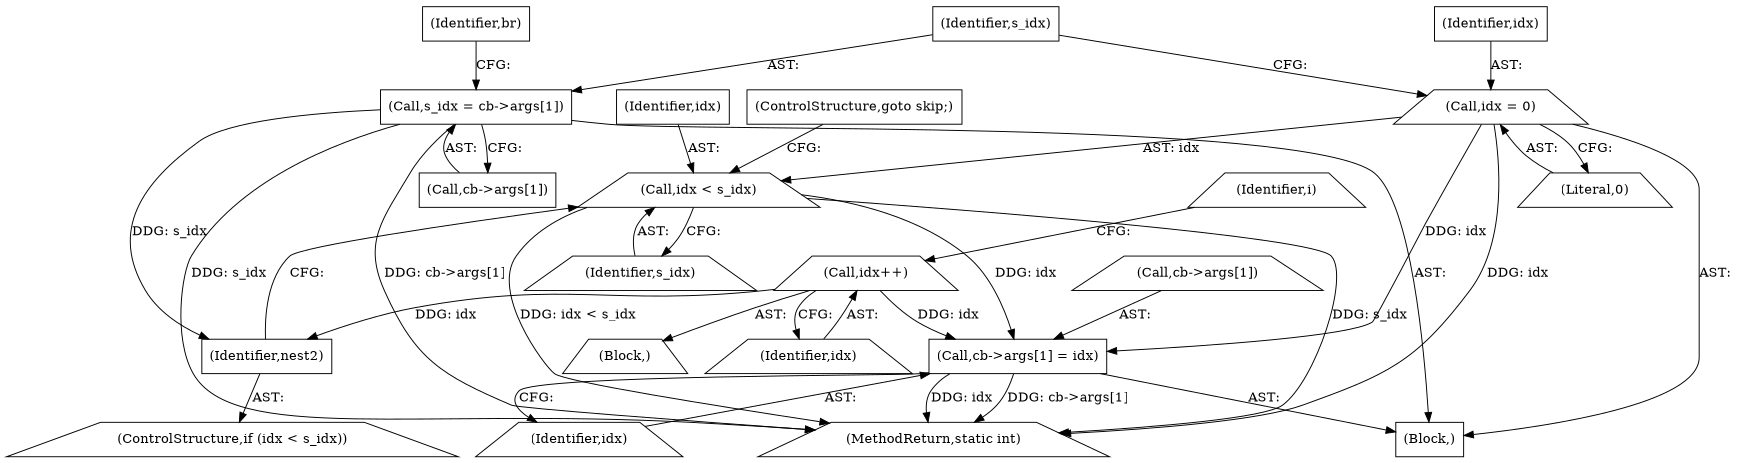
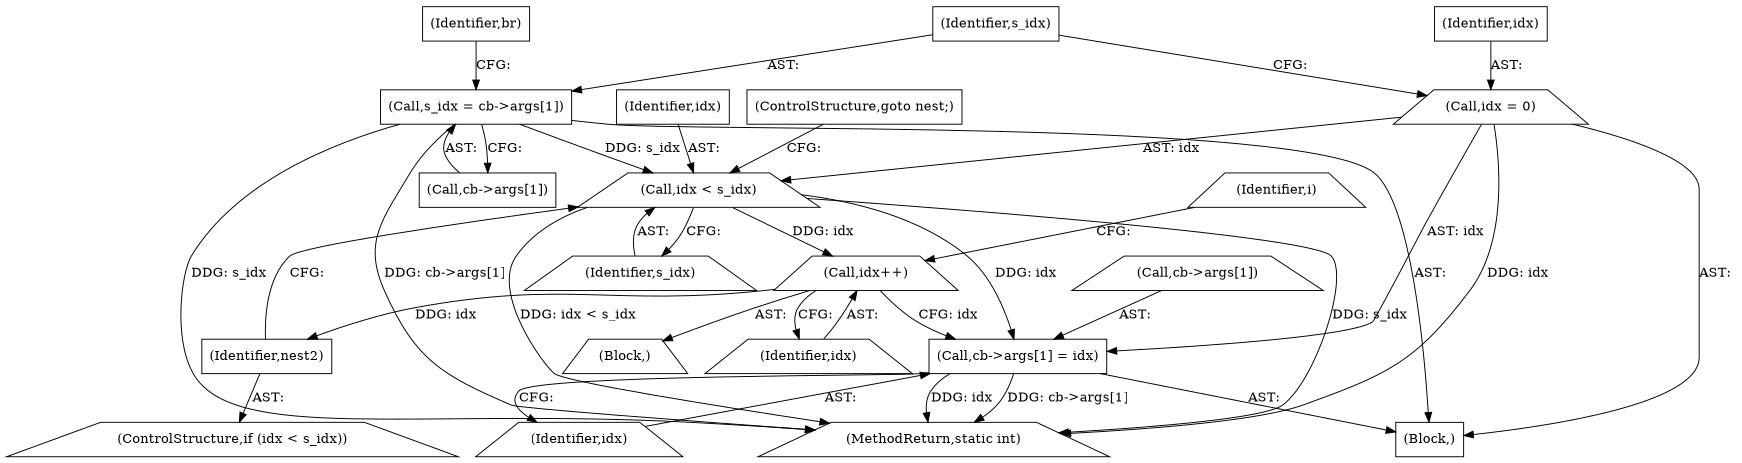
(854, 107) -> (854, 107)
(174, 162) -> (582, 147)
(1595, 190) -> none
none -> (778, 230)
(1456, 232) -> (1456, 232)
(949, 315) -> (949, 315)
